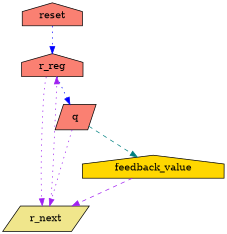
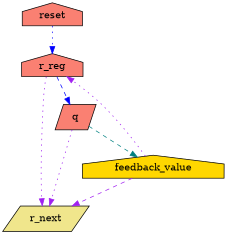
(62, 87) -> (62, 87)
(54, 145) -> (112, 115)
